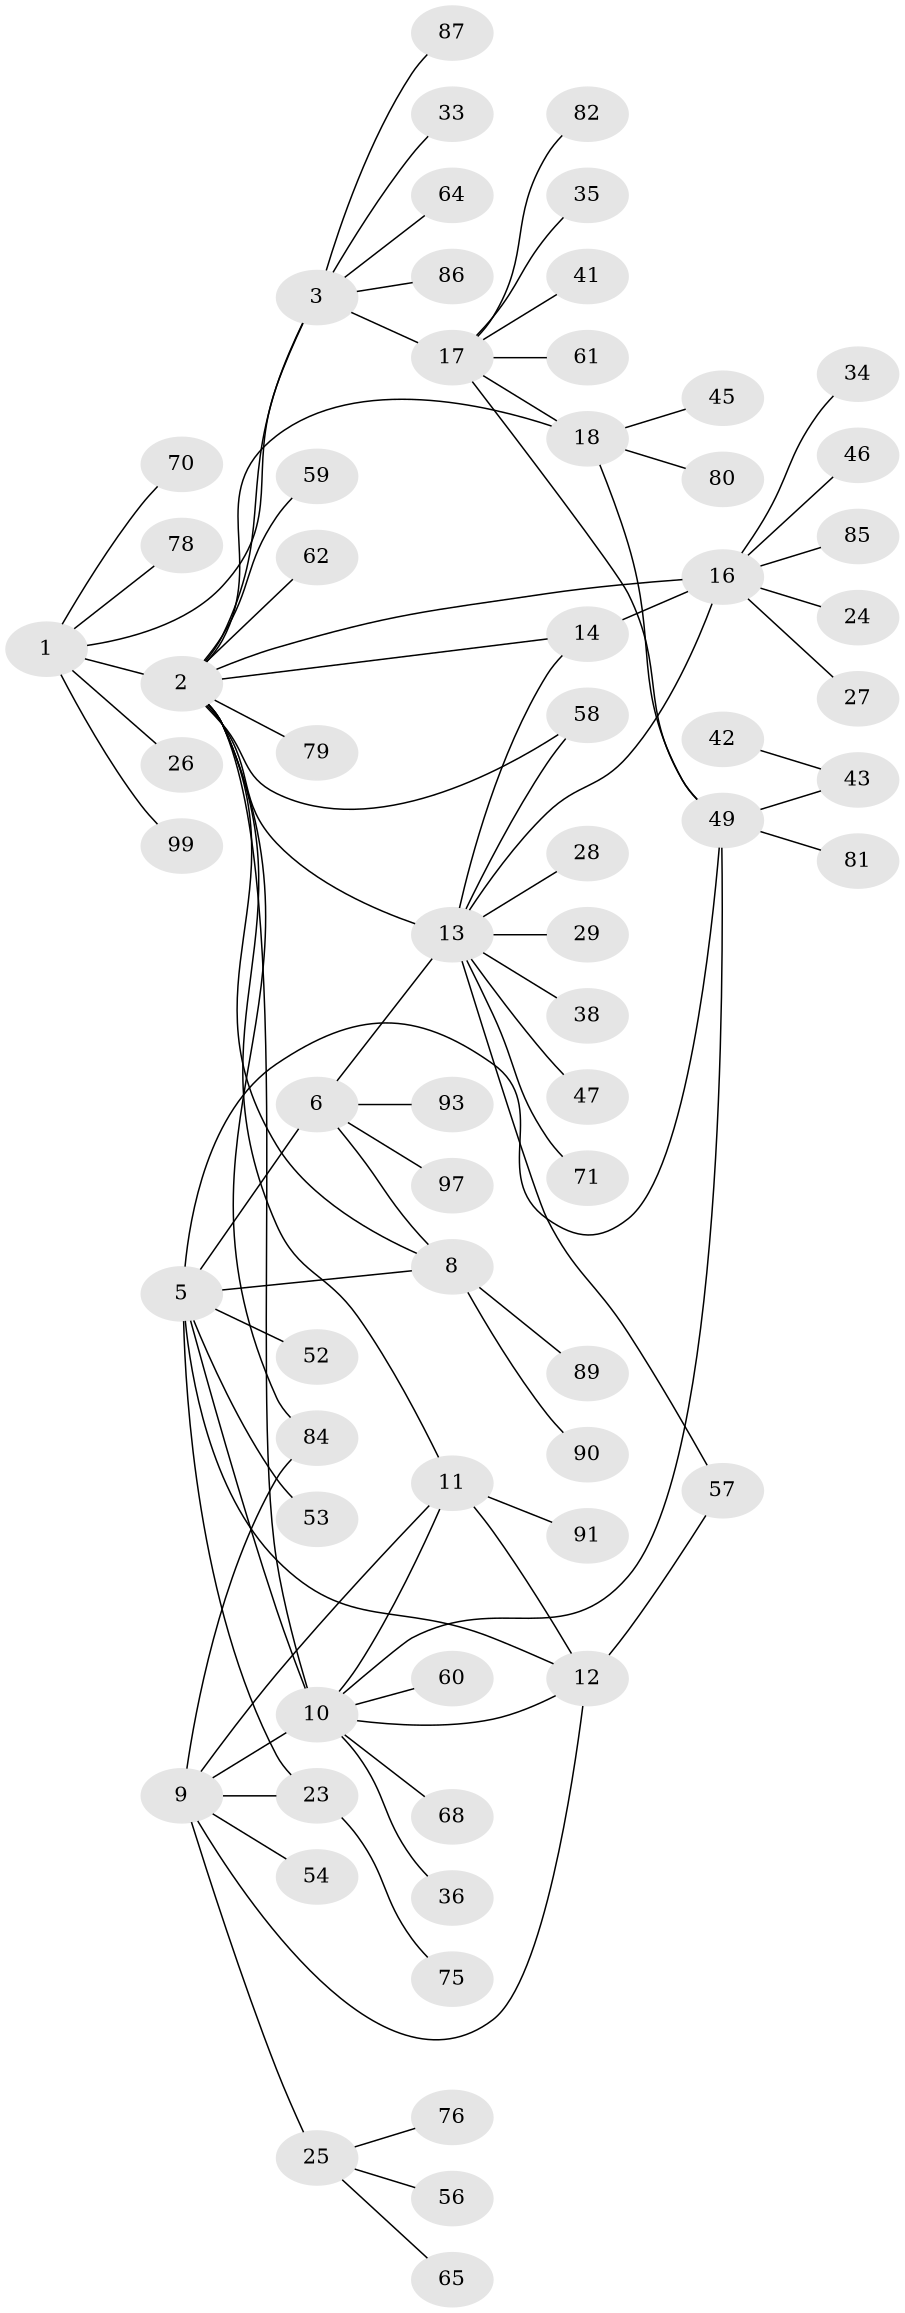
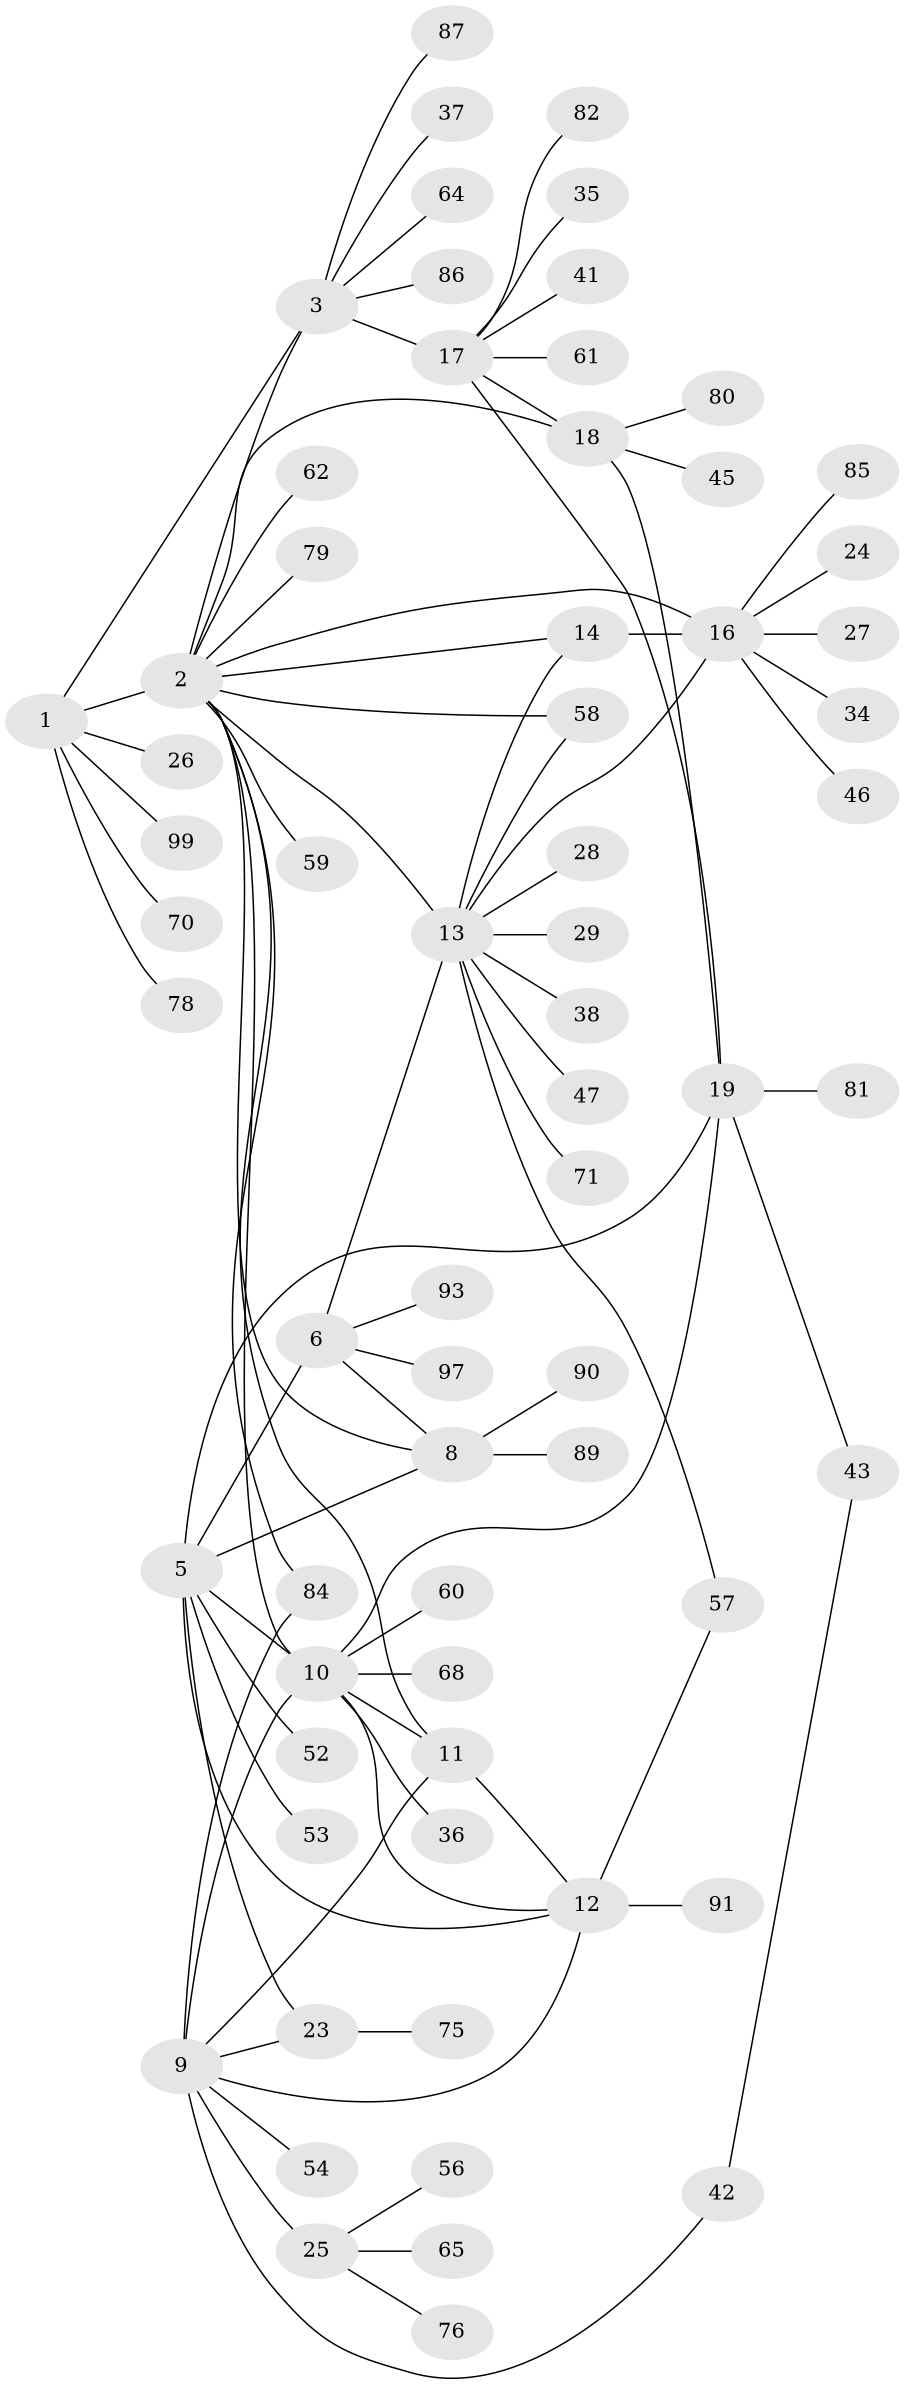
(452, 114) -> (452, 114)
(723, 821) -> (723, 1091)
(520, 1510) -> (655, 1906)
none -> (396, 2368)
